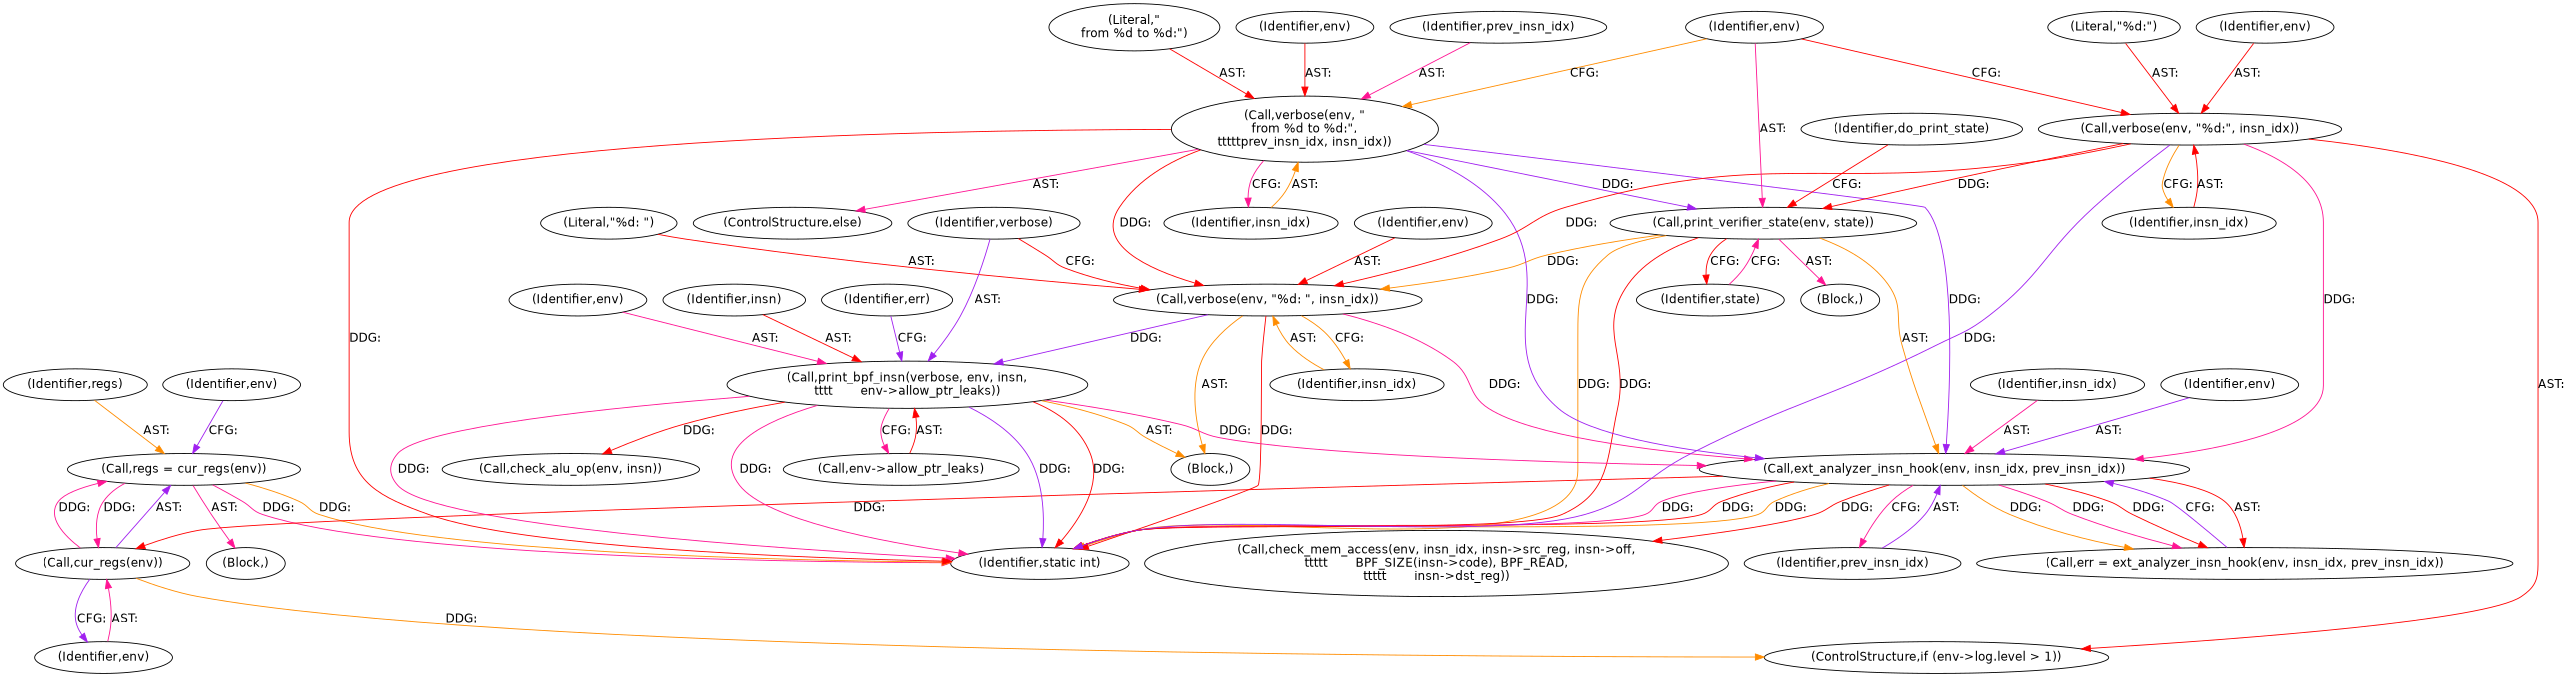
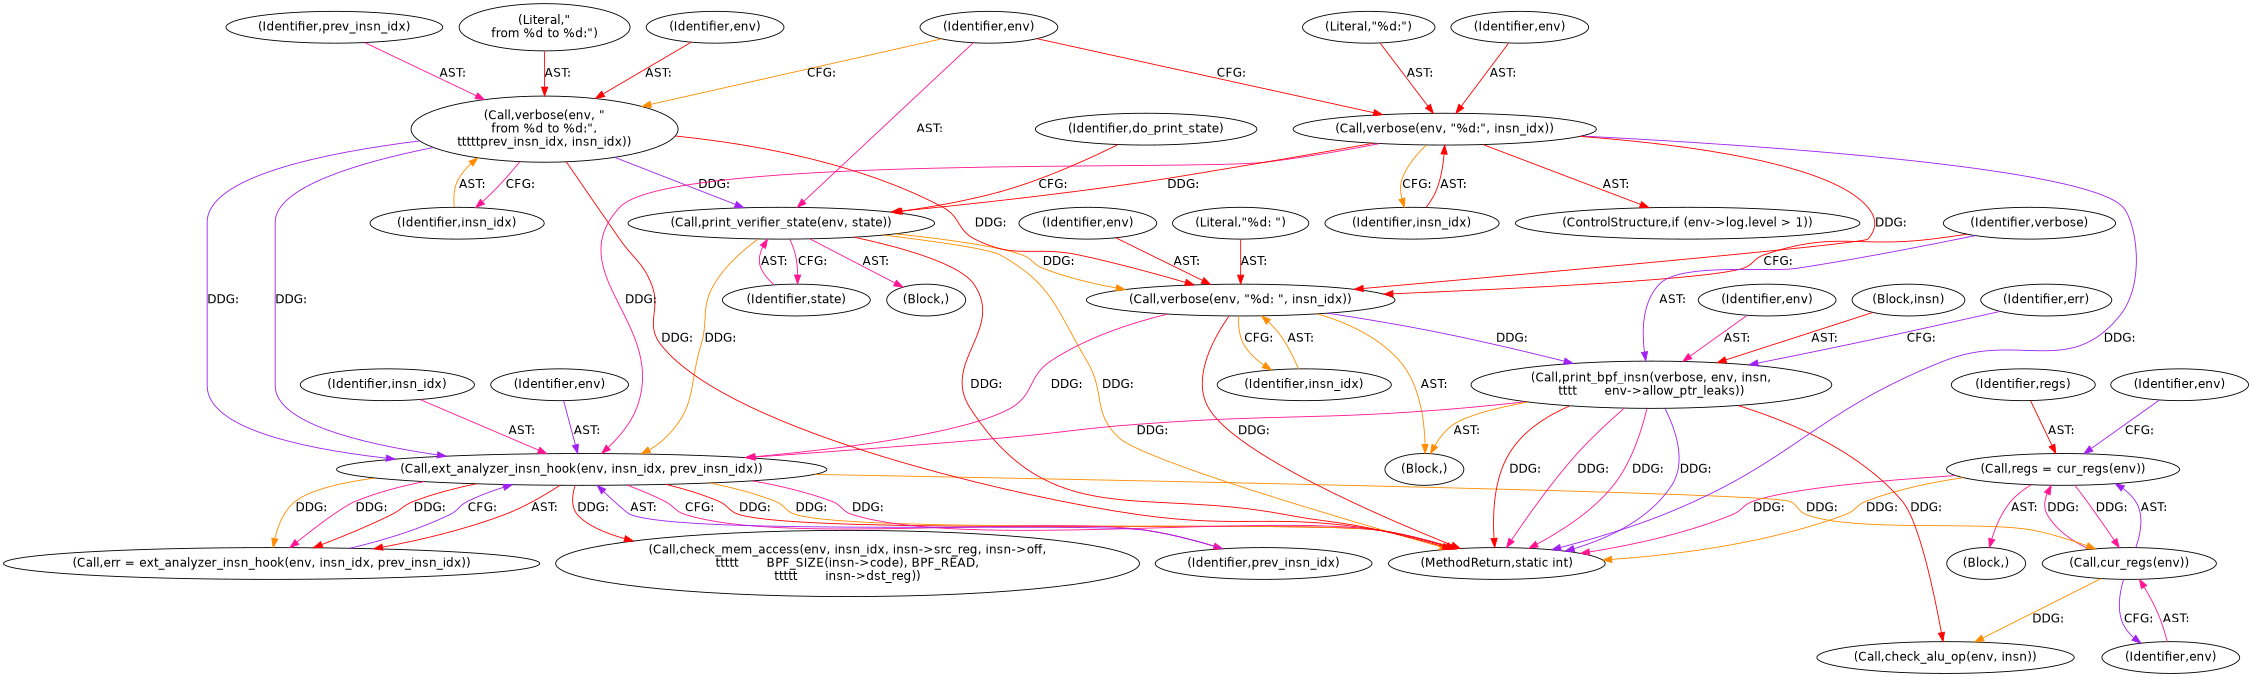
(793, 223) -> none
(1711, 254) -> (796, 257)
(1768, 262) -> (776, 262)
(734, 300) -> (1908, 300)
(1917, 338) -> (723, 338)
(126, 424) -> (2041, 423)
(901, 469) -> none
(932, 499) -> (1455, 488)
(1040, 563) -> (1497, 563)
(943, 647) -> (2042, 608)
